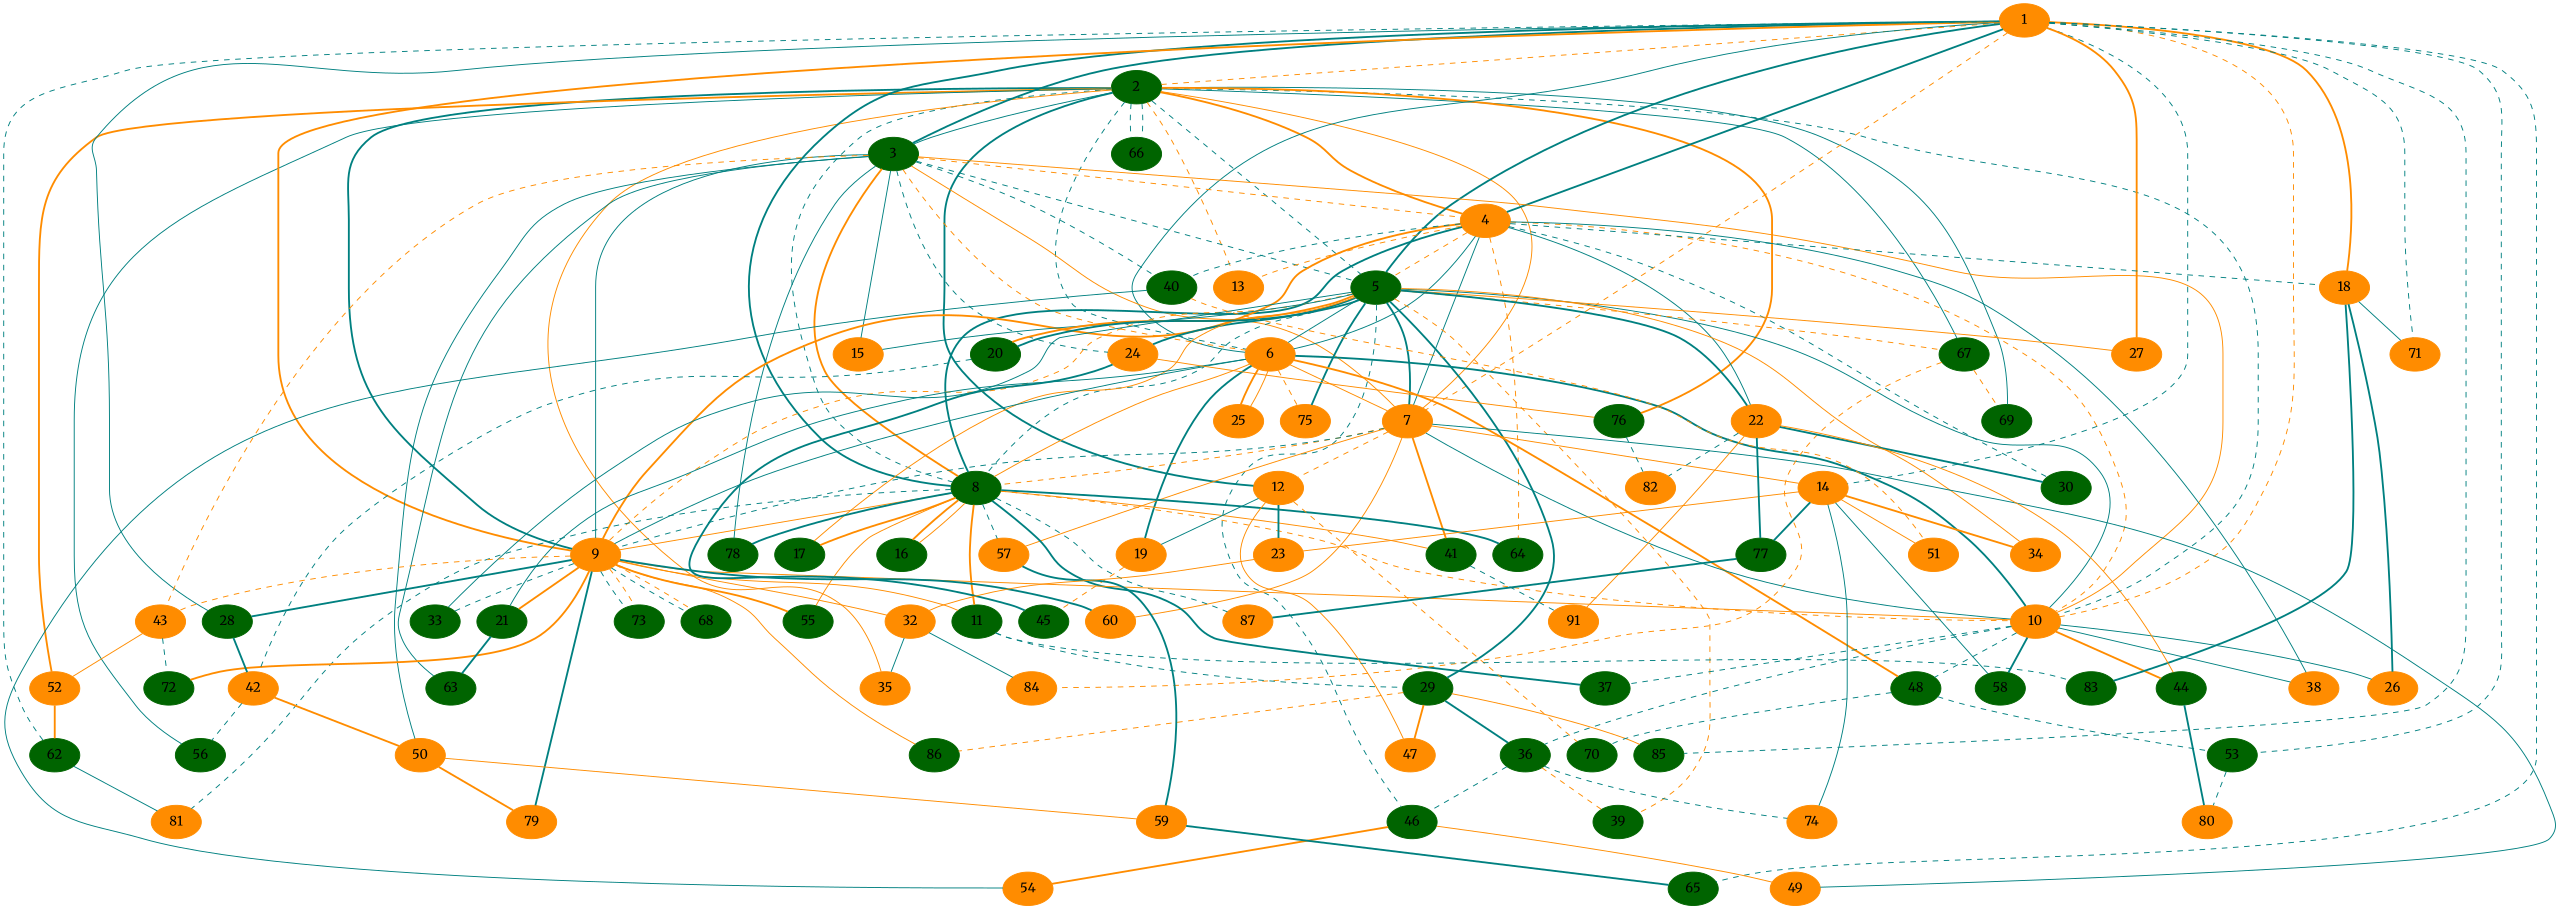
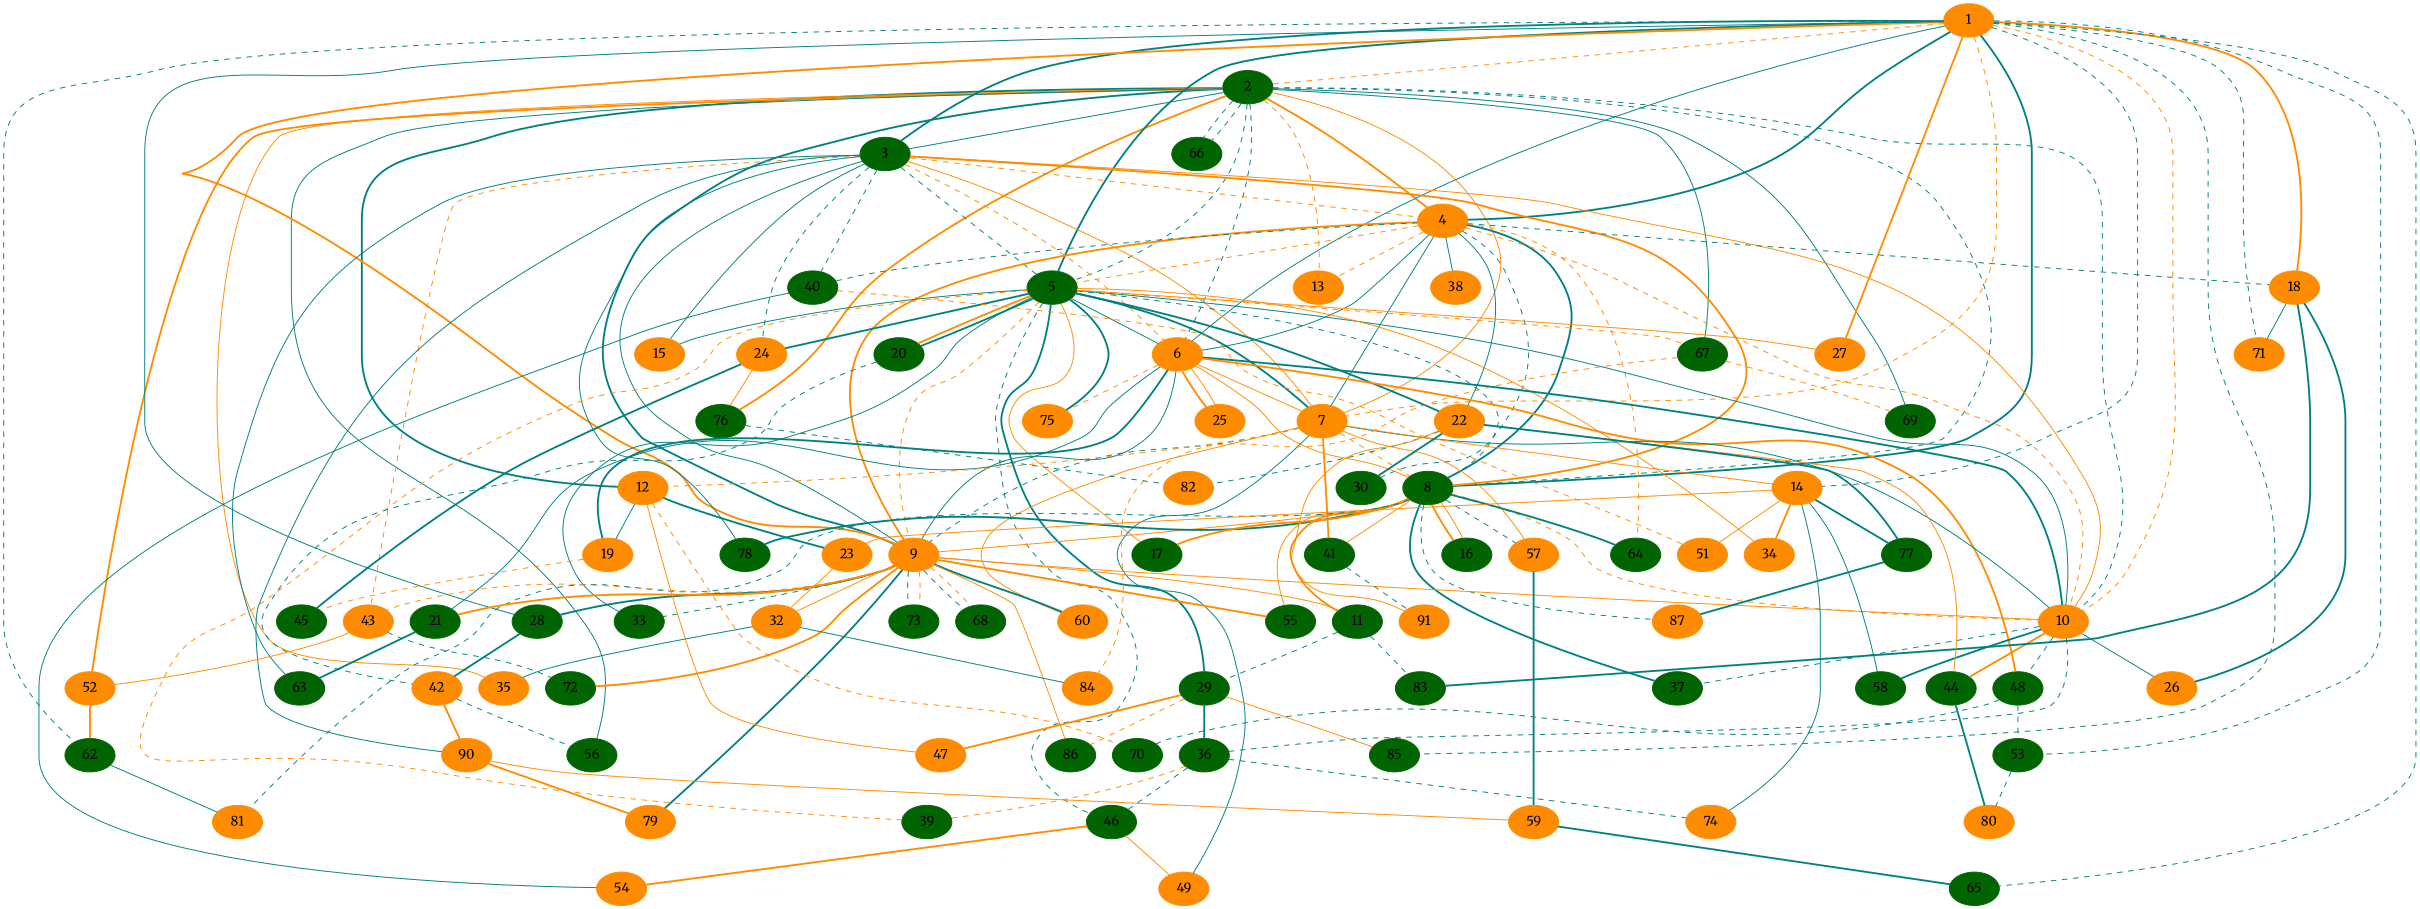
(2151, 650) -> none
(420, 755) -> (467, 755)
